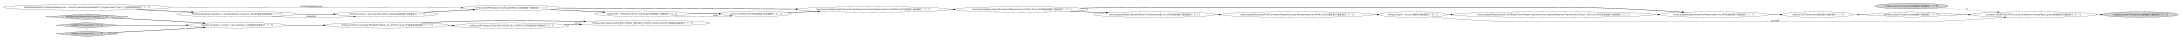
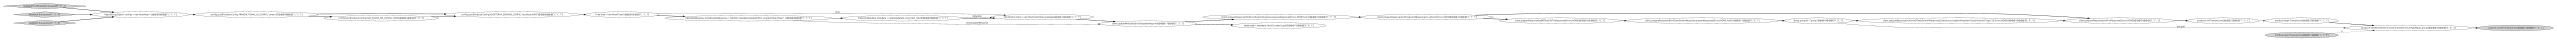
(756, 14) -> none
none -> (622, 15)
(1911, 15) -> (2302, 21)
